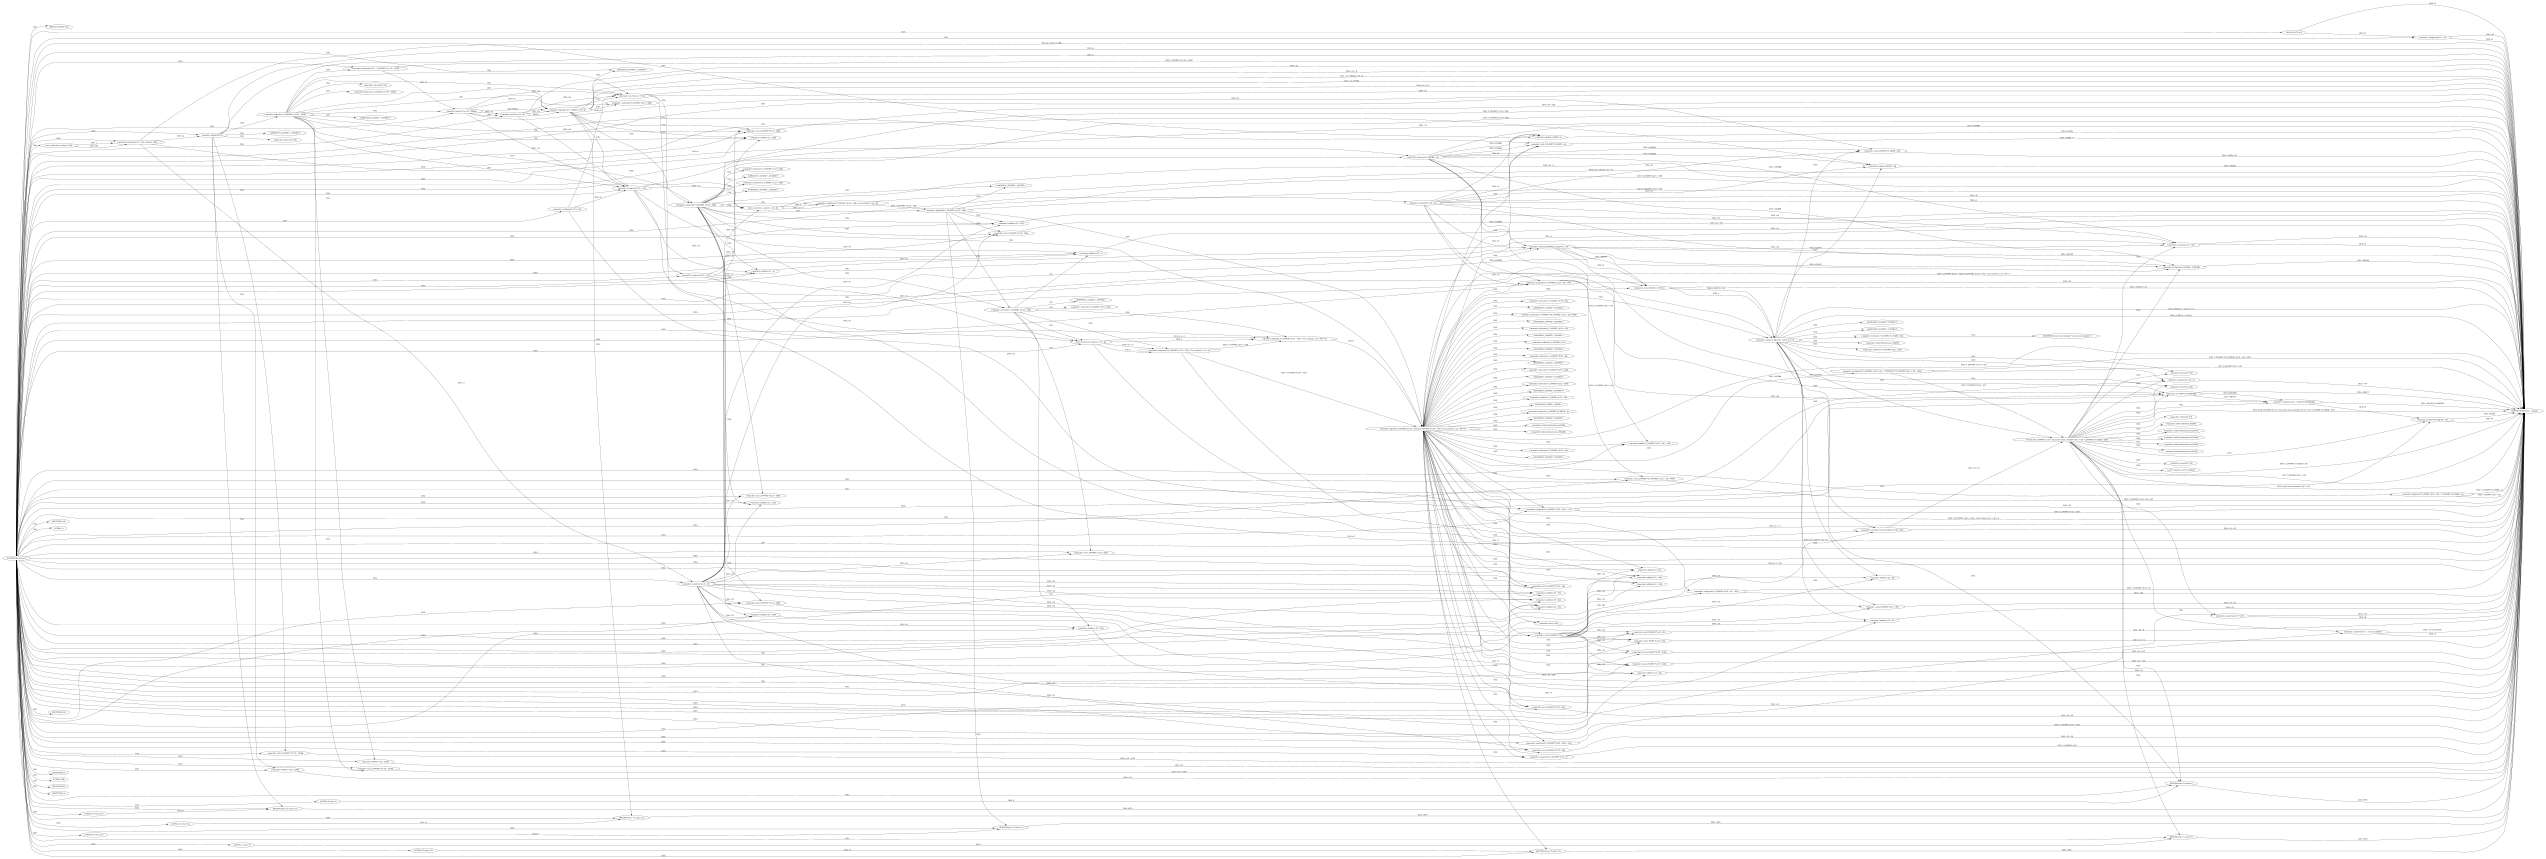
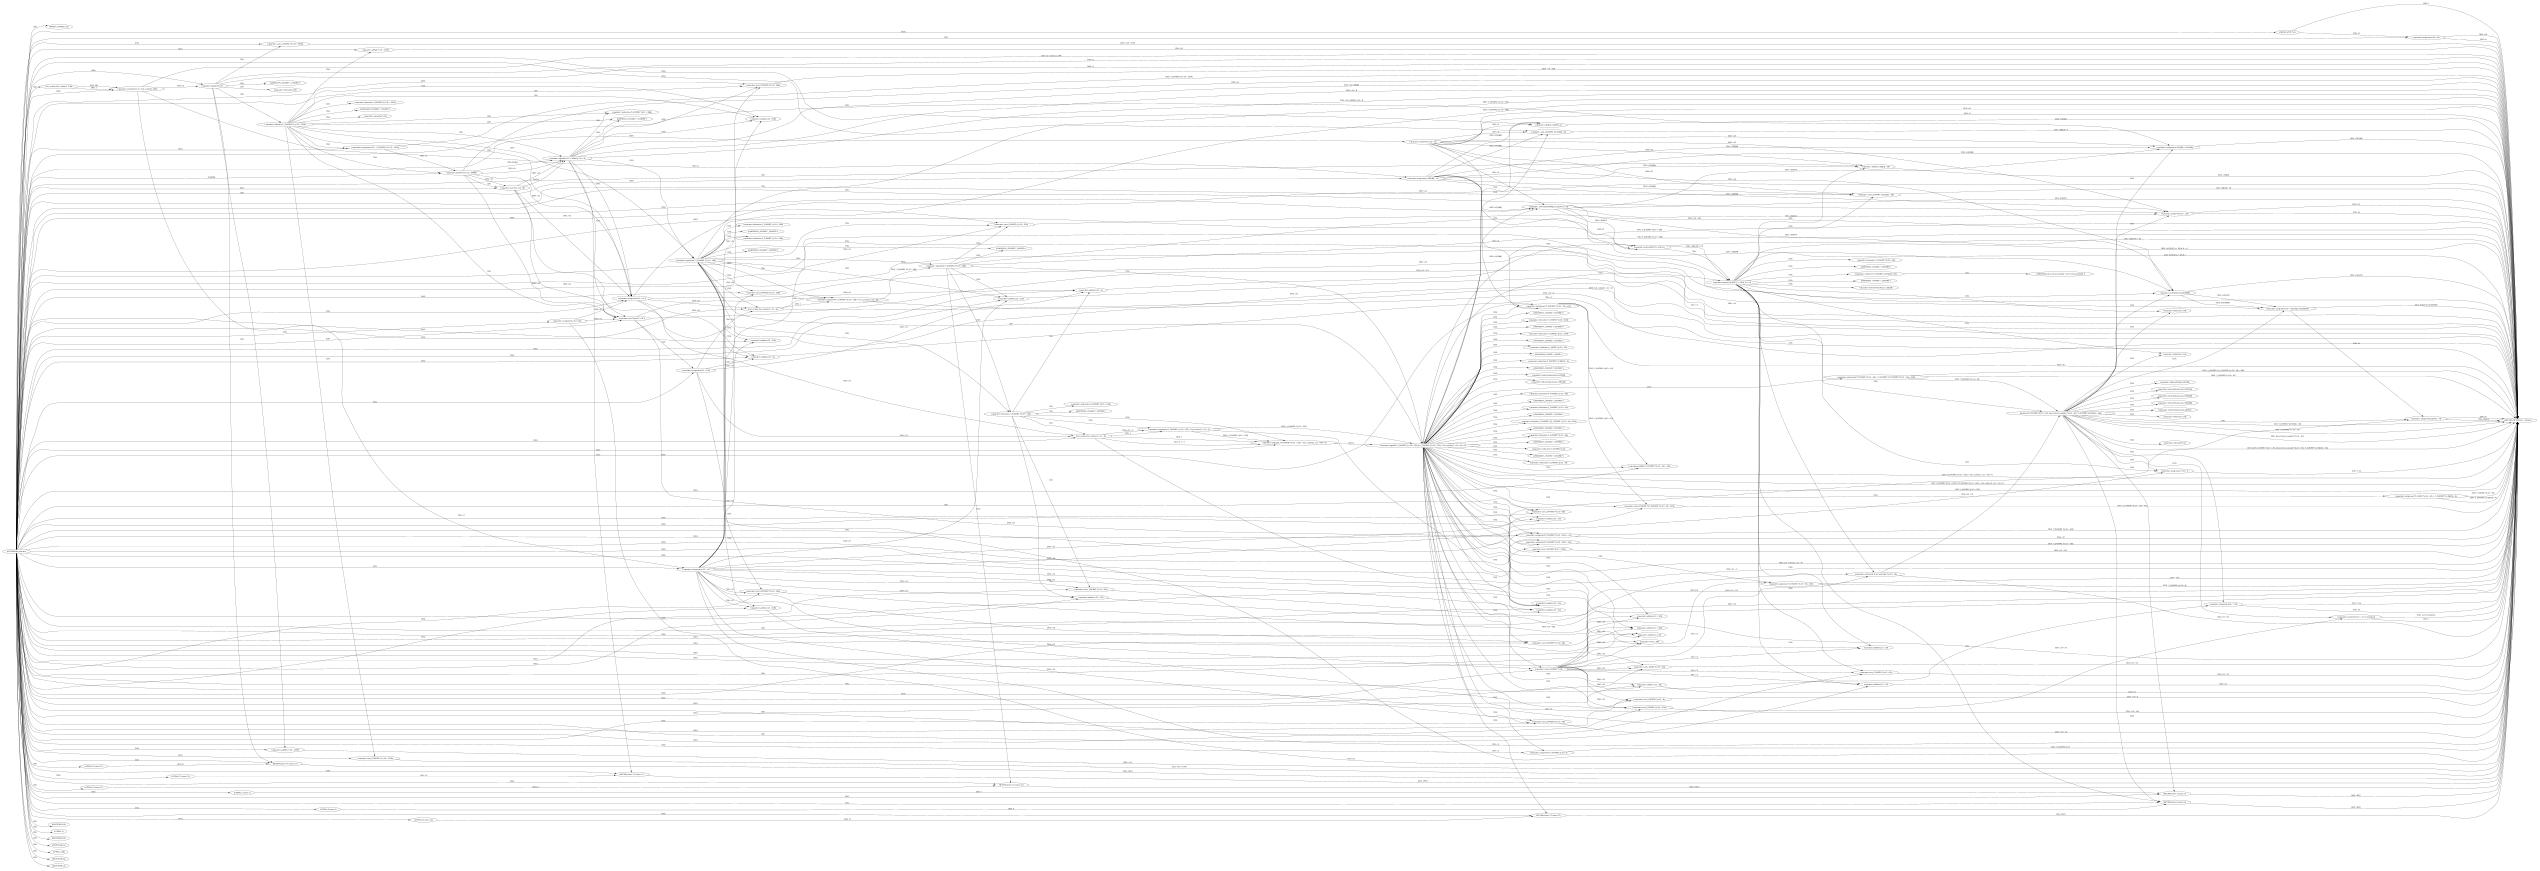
(212, 126) -> (212, 177)
(2181, 470) -> none
(1597, 645) -> (1600, 658)
